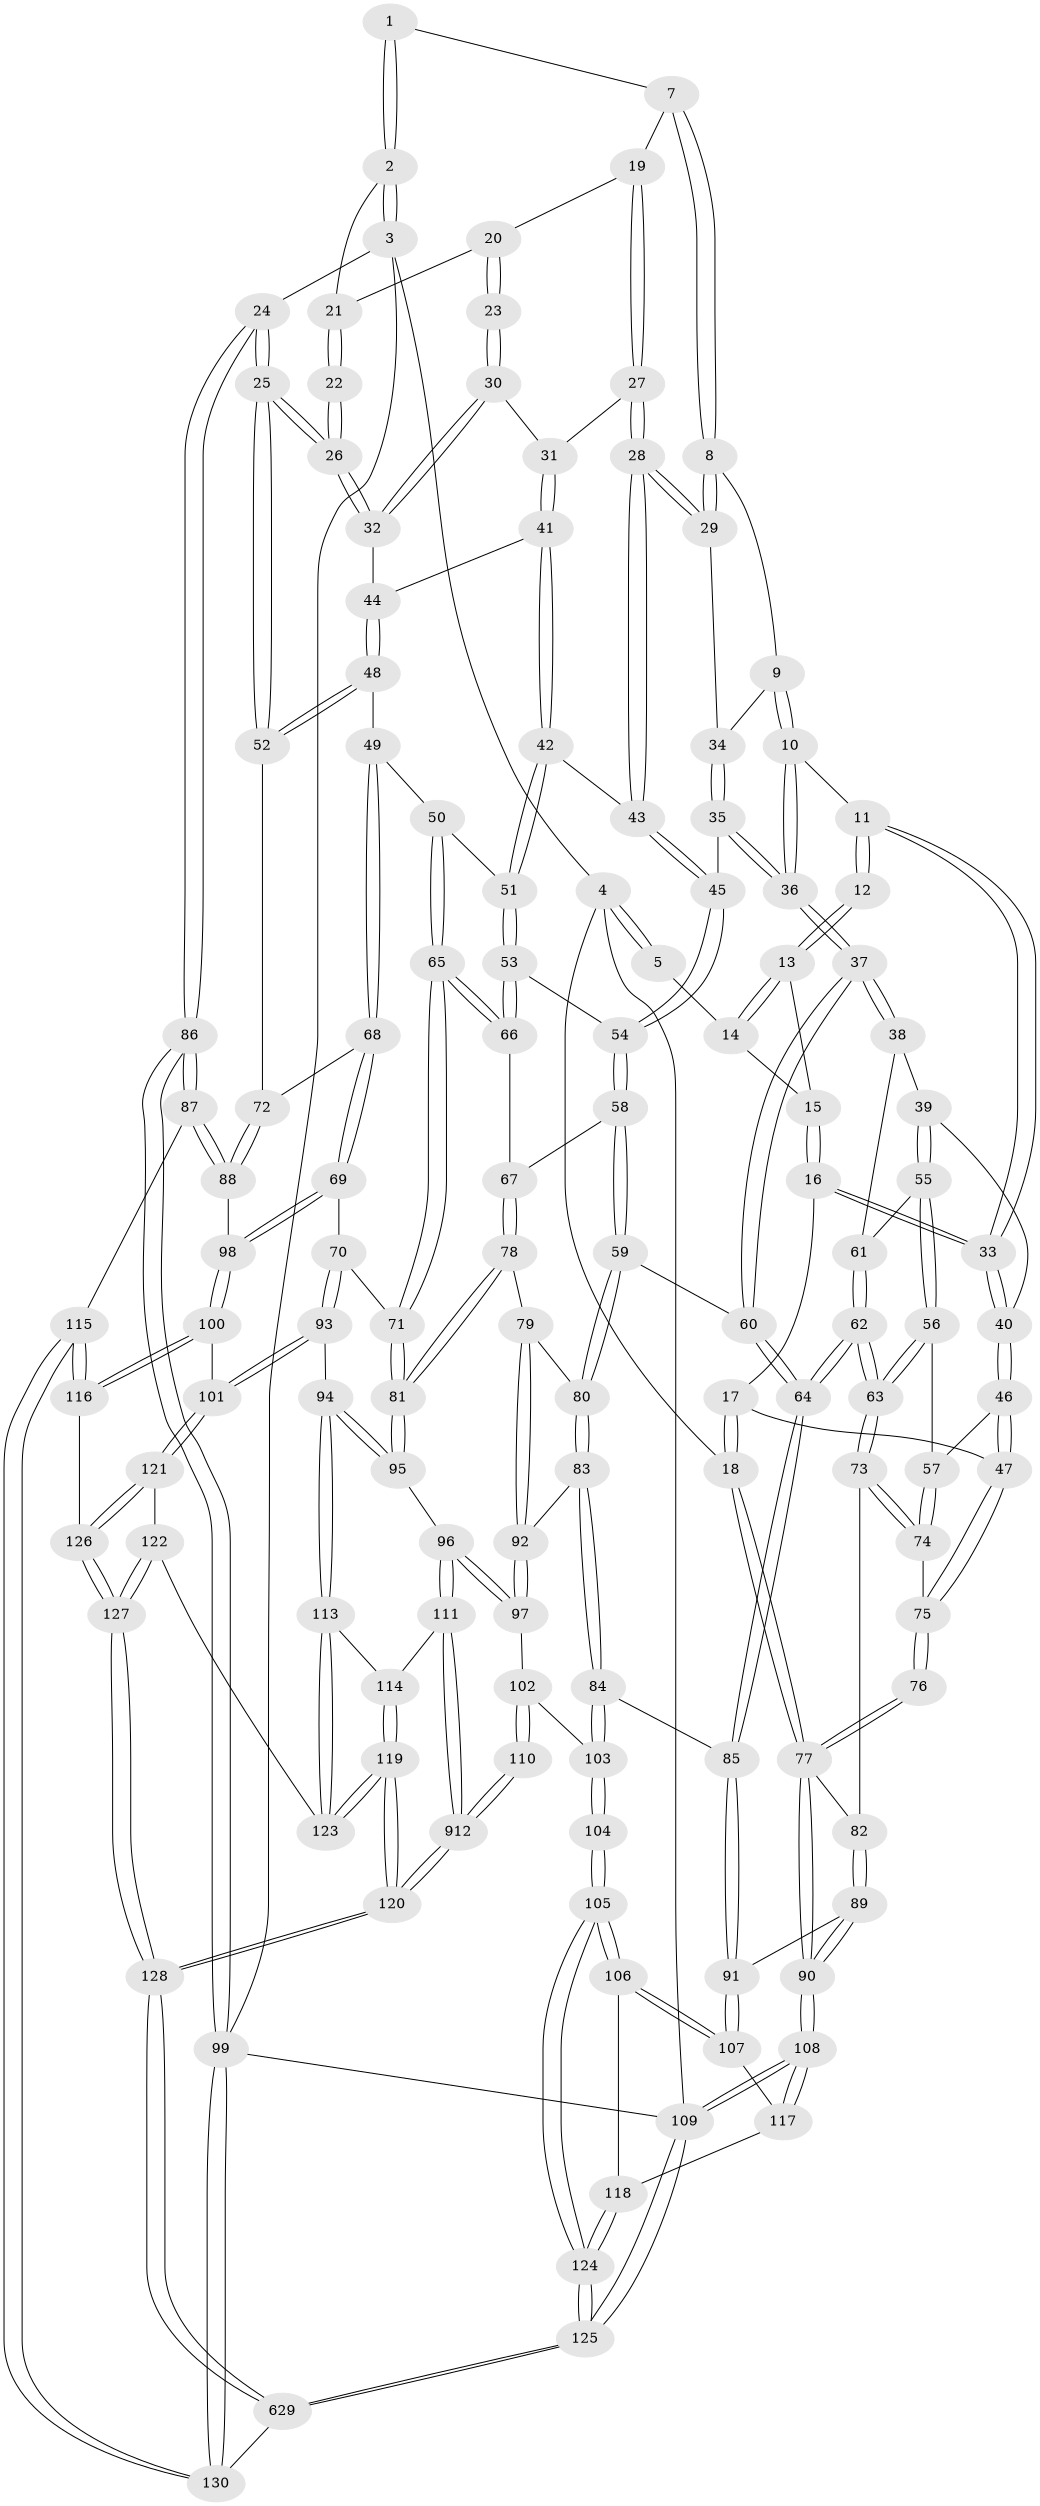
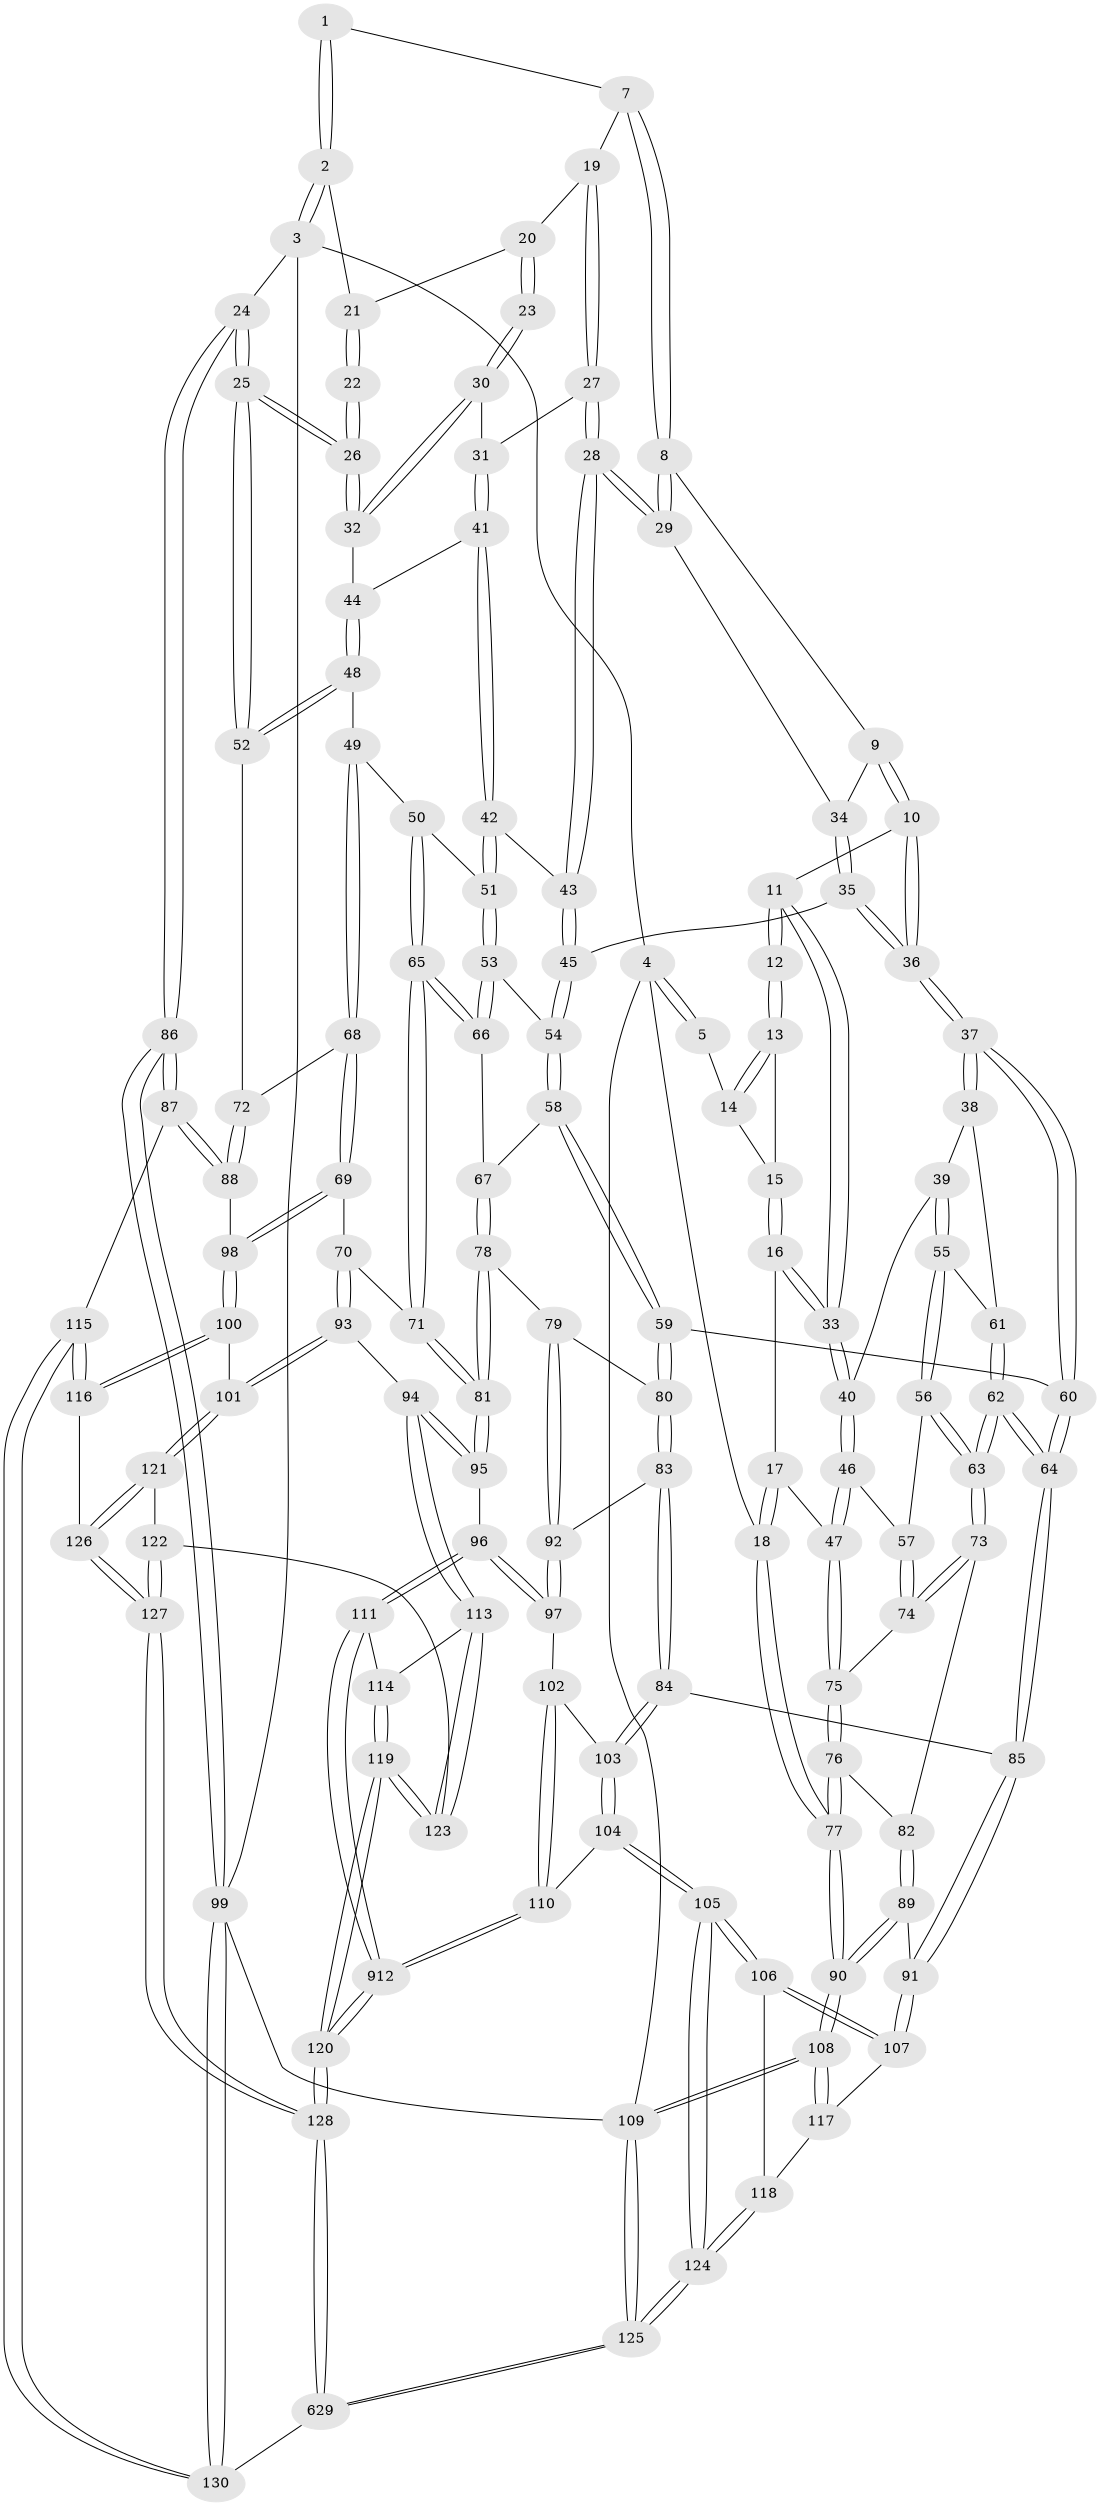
(832, 1796) -> (871, 1796)
none -> (575, 1868)
